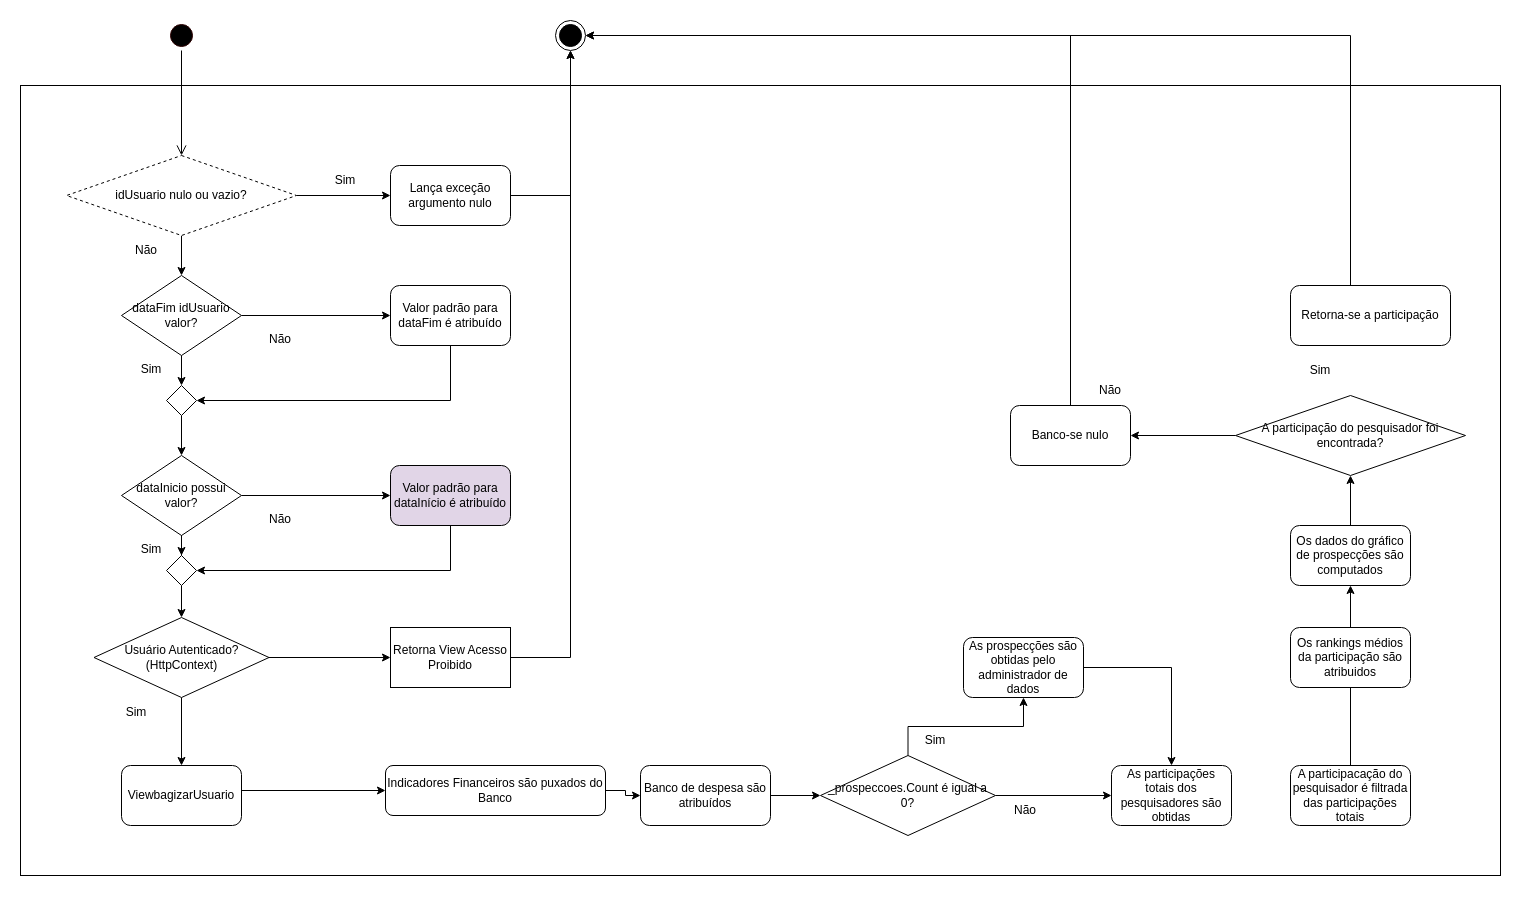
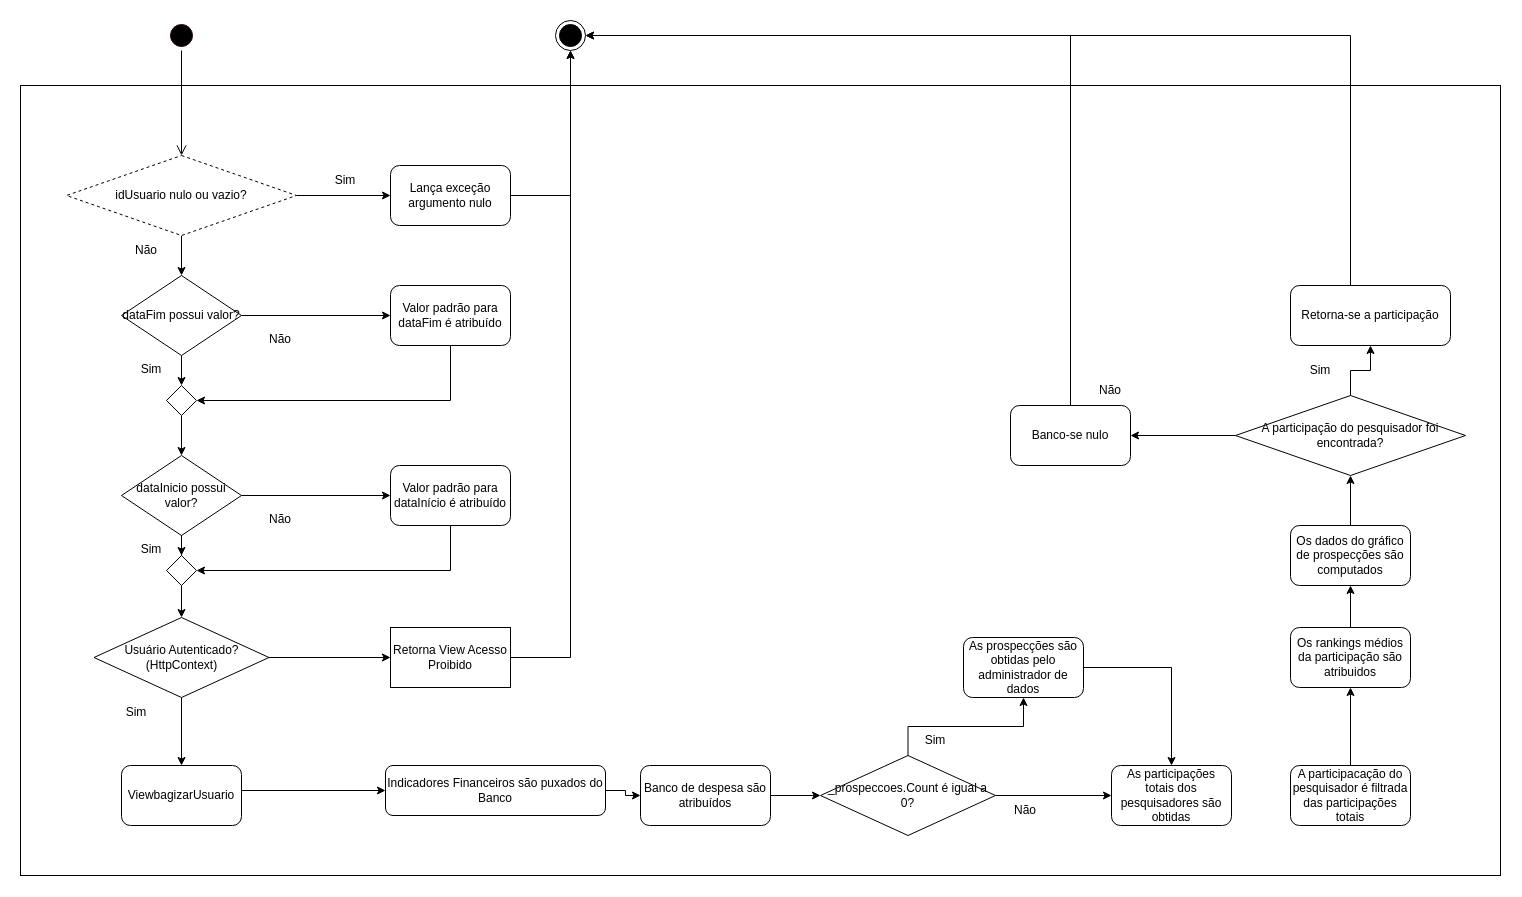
(182, 316) -> (182, 316)
none -> (1357, 371)
(451, 496) -> (451, 496)
(1351, 693) -> (1351, 695)
